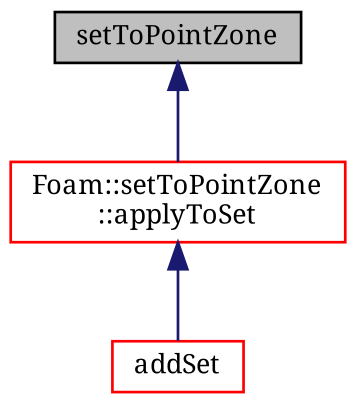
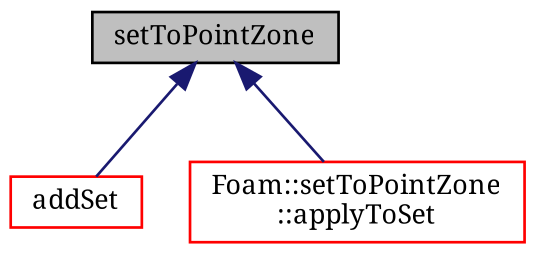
(178, 305) -> (137, 130)
